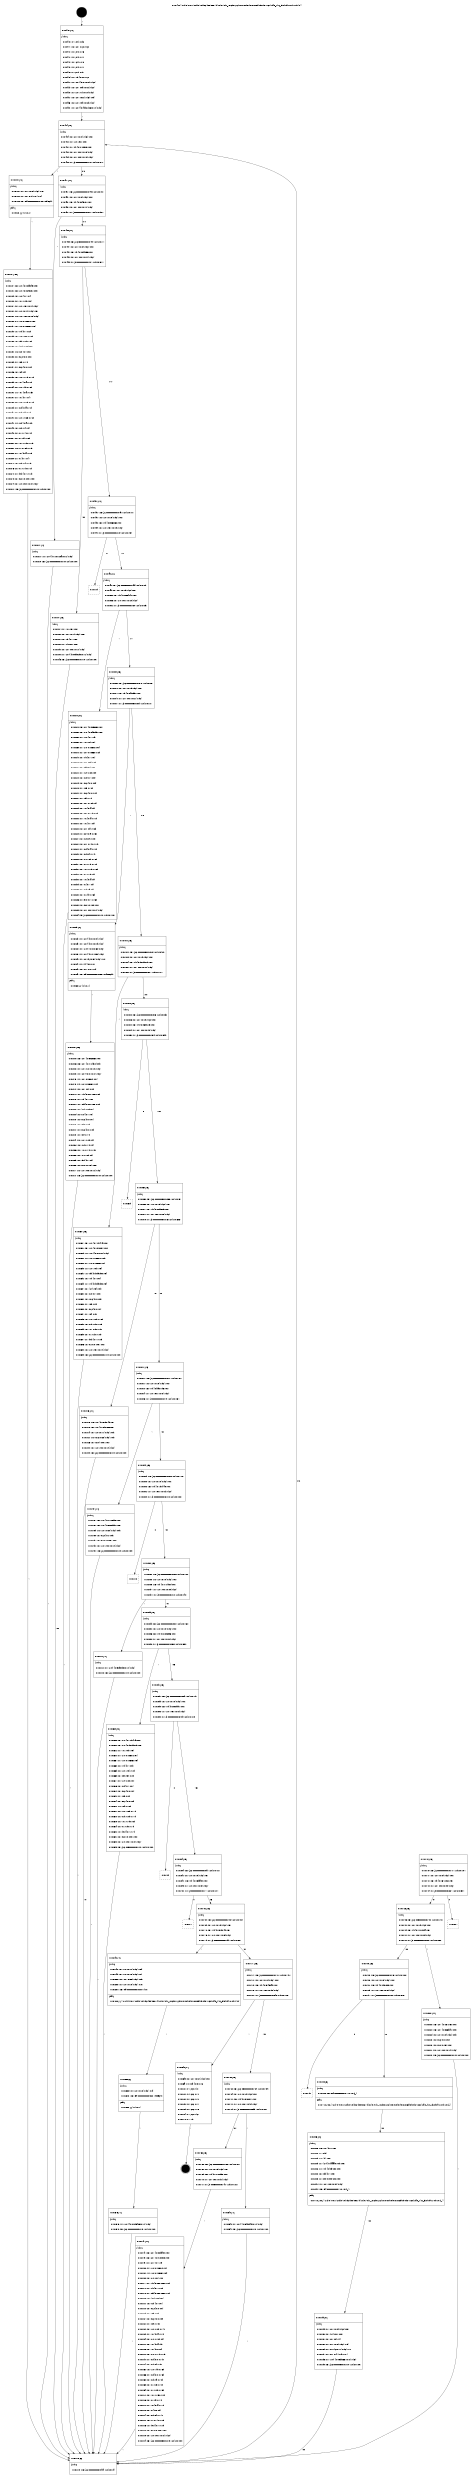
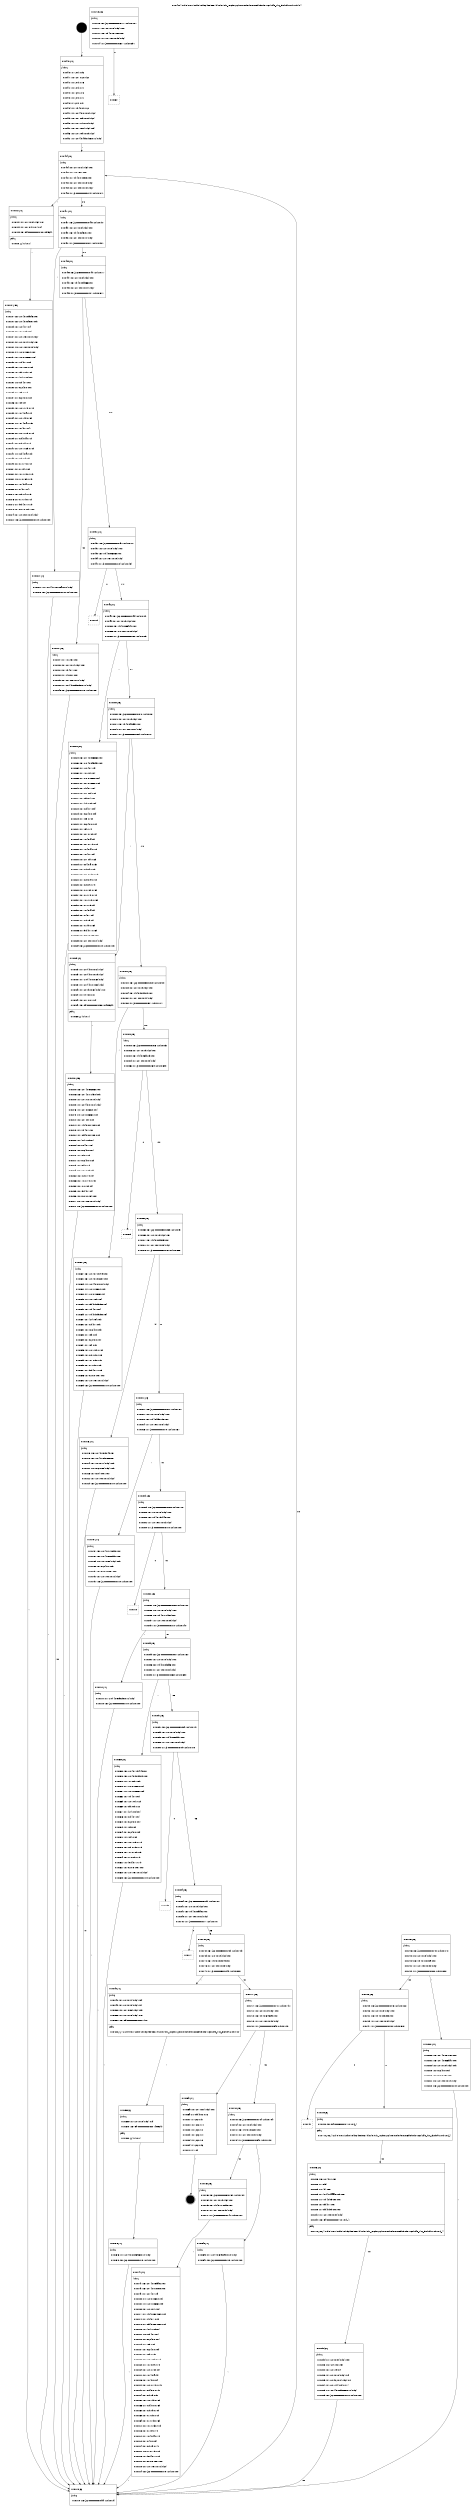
(432, 1899) -> none
